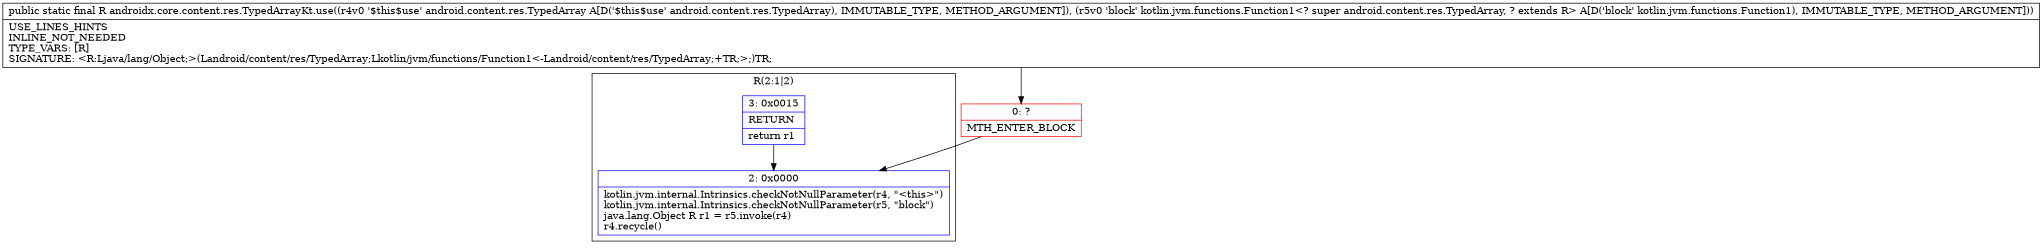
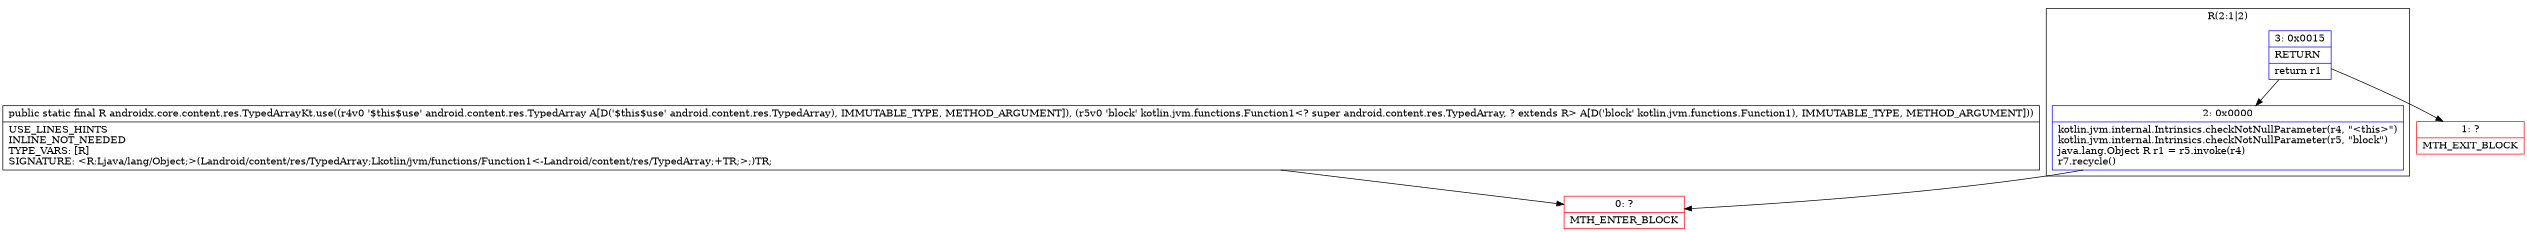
none -> (2470, 138)
(934, 153) -> (1888, 194)
(633, 227) -> (2087, 162)
